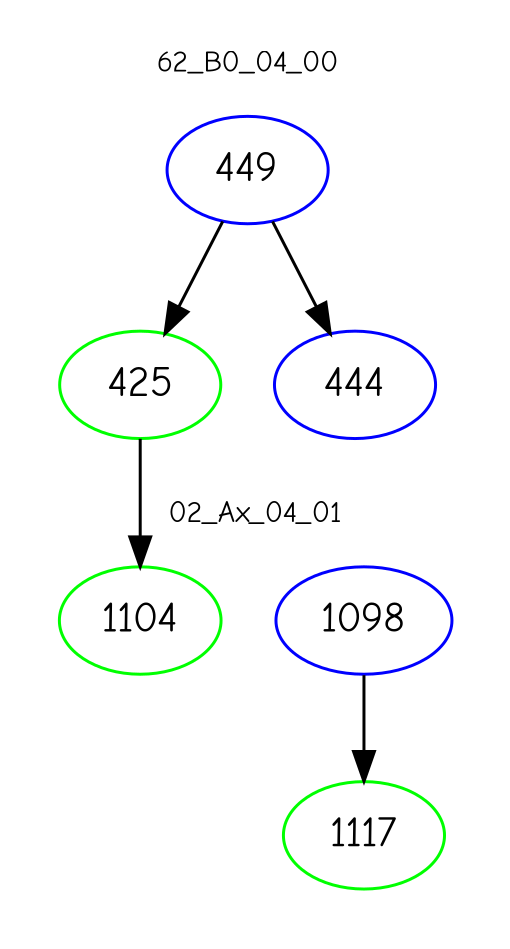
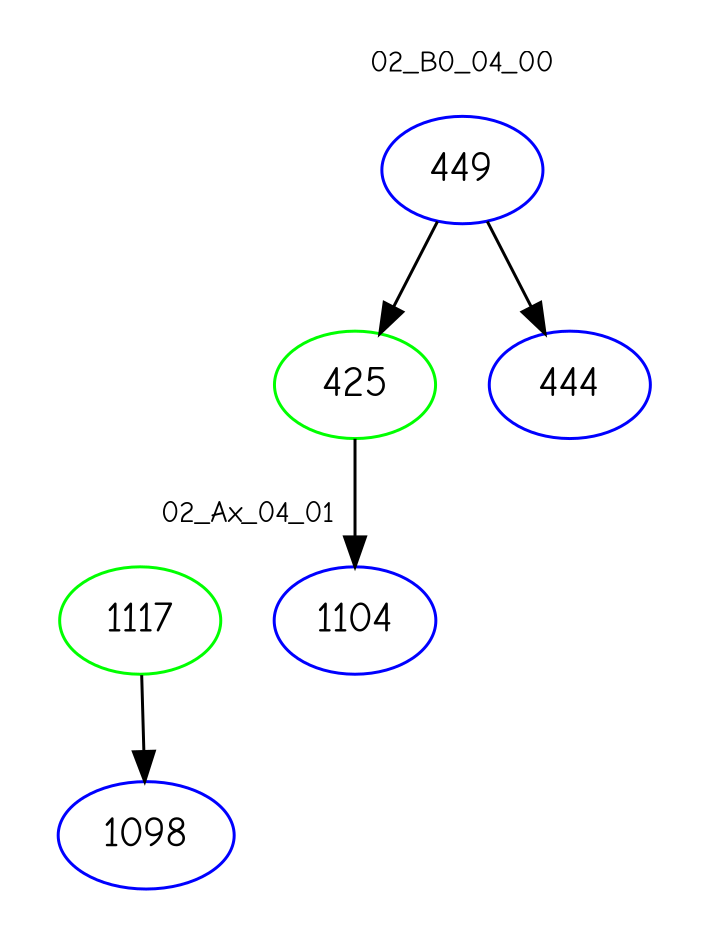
(248, 64) -> (462, 64)
(140, 621) -> (355, 621)
(364, 713) -> (143, 713)
